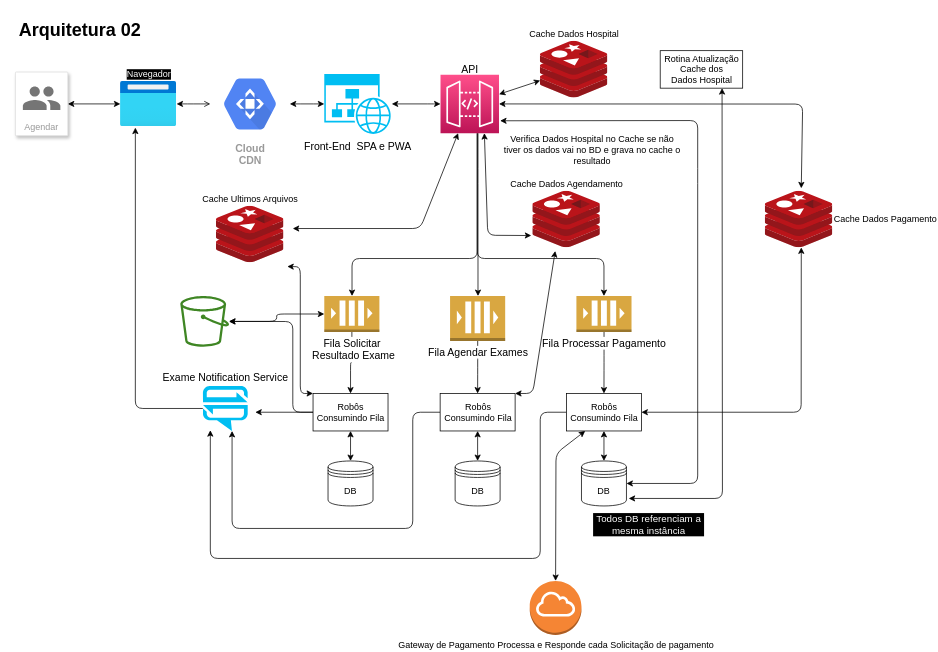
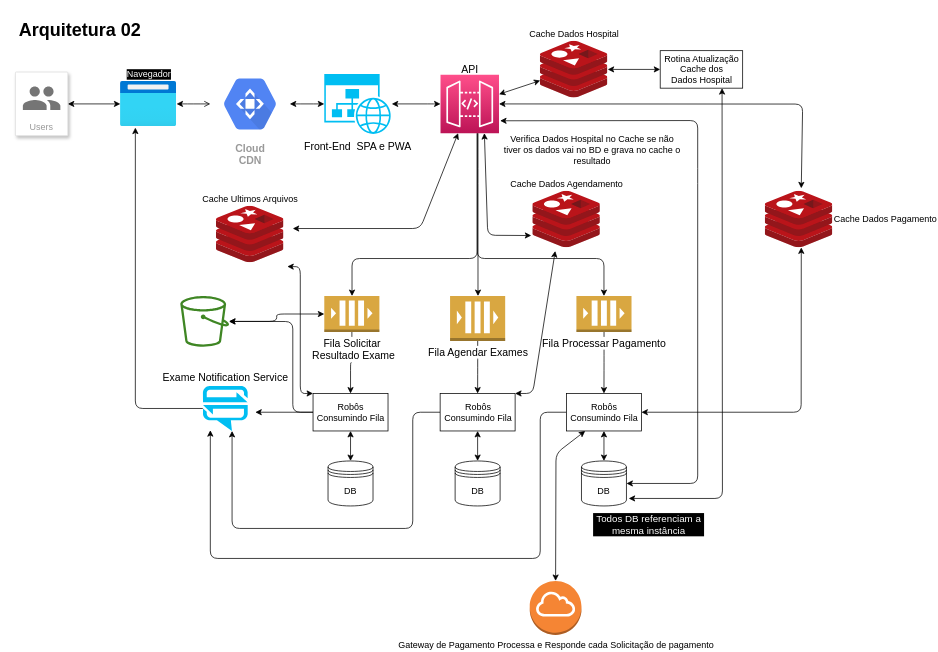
none -> (634, 69)
(42, 126) -> (42, 126)
